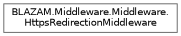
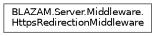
(91, 18) -> (78, 18)
